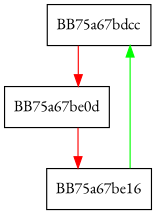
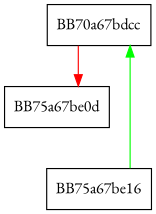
(99, 25) -> (99, 25)
(78, 142) -> none
